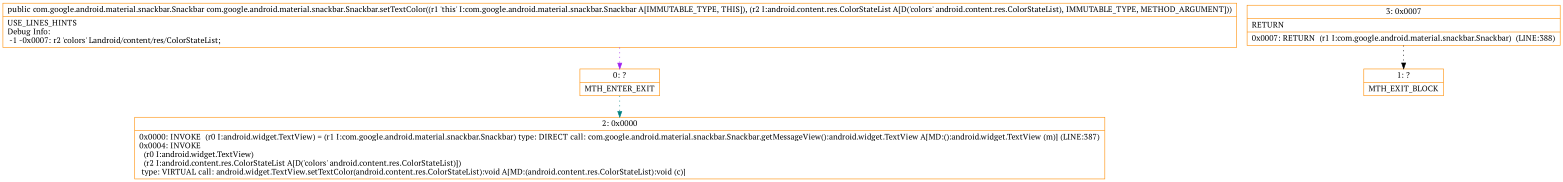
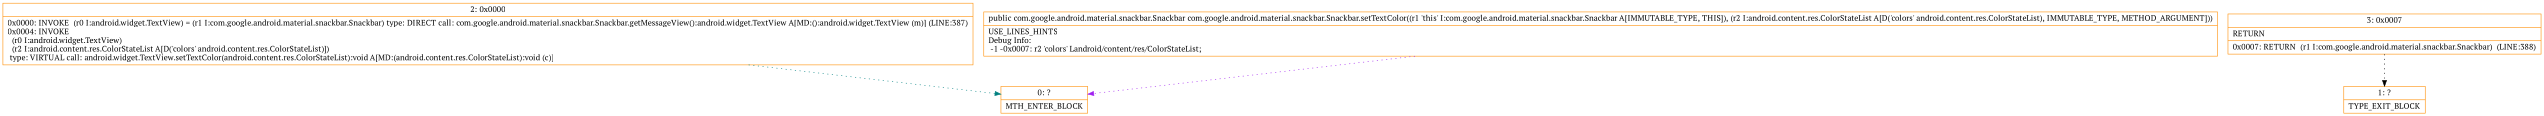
(620, 89) -> (1044, 106)
(1404, 89) -> (2385, 106)
(620, 104) -> (872, 79)
